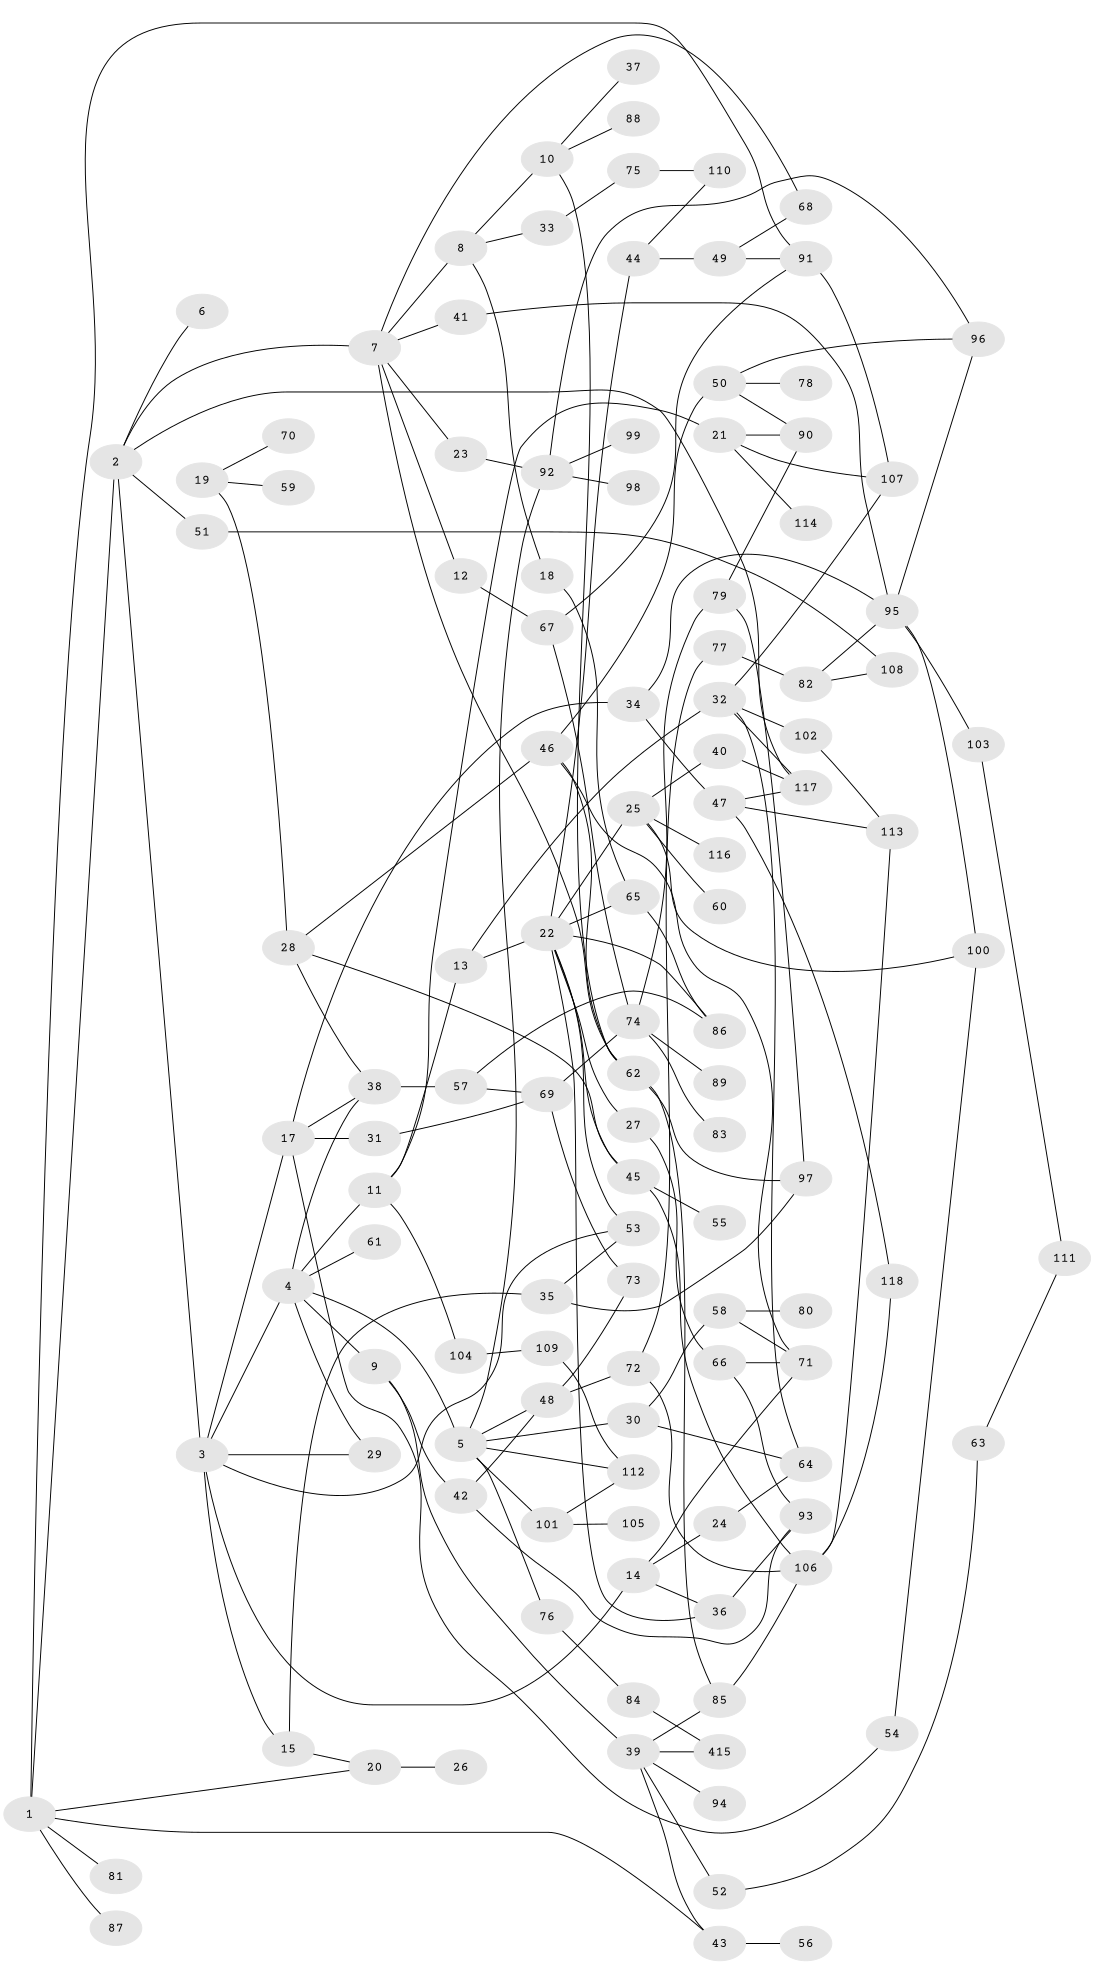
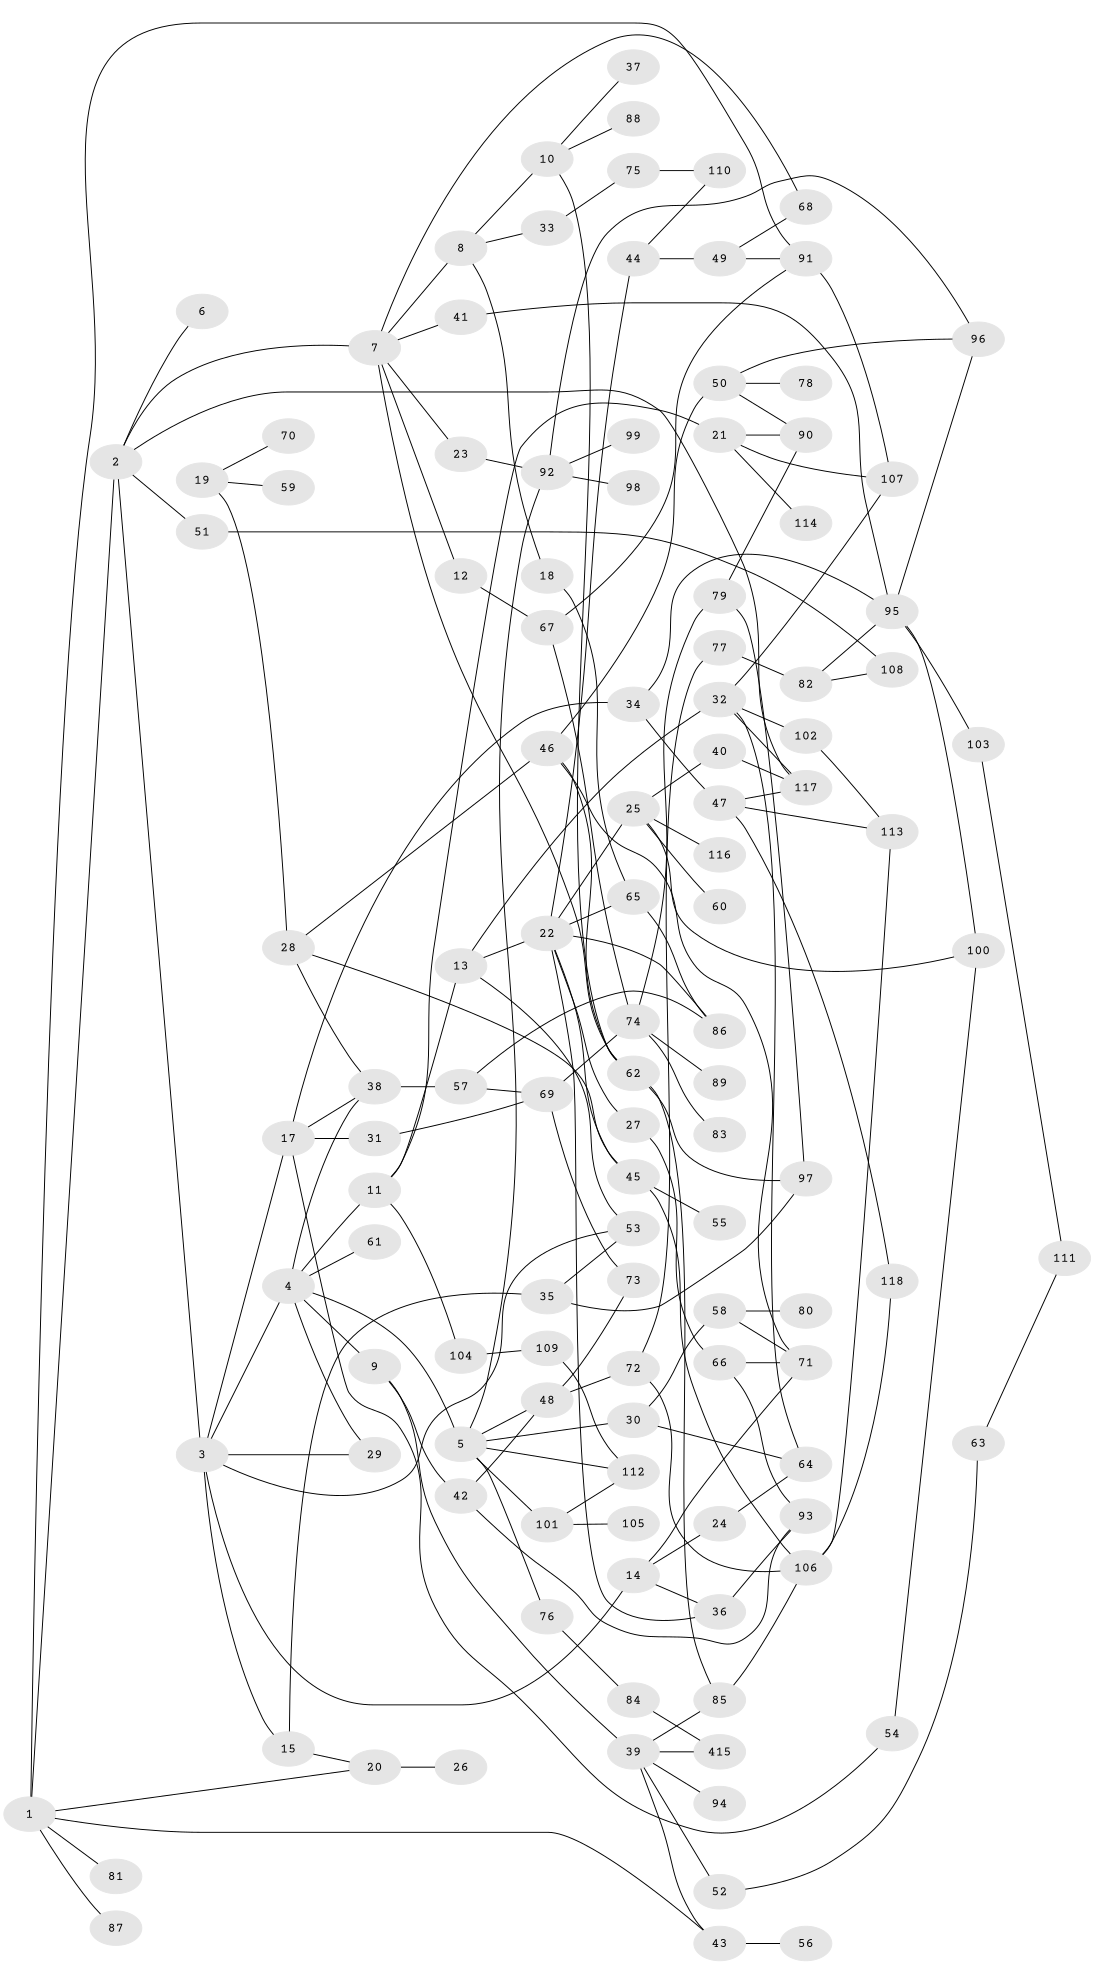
(584, 1105) -> (560, 1050)
